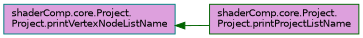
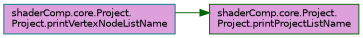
(197, 26) -> (188, 13)
